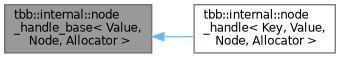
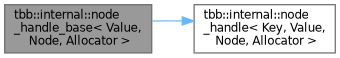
(179, 37) -> (167, 21)
